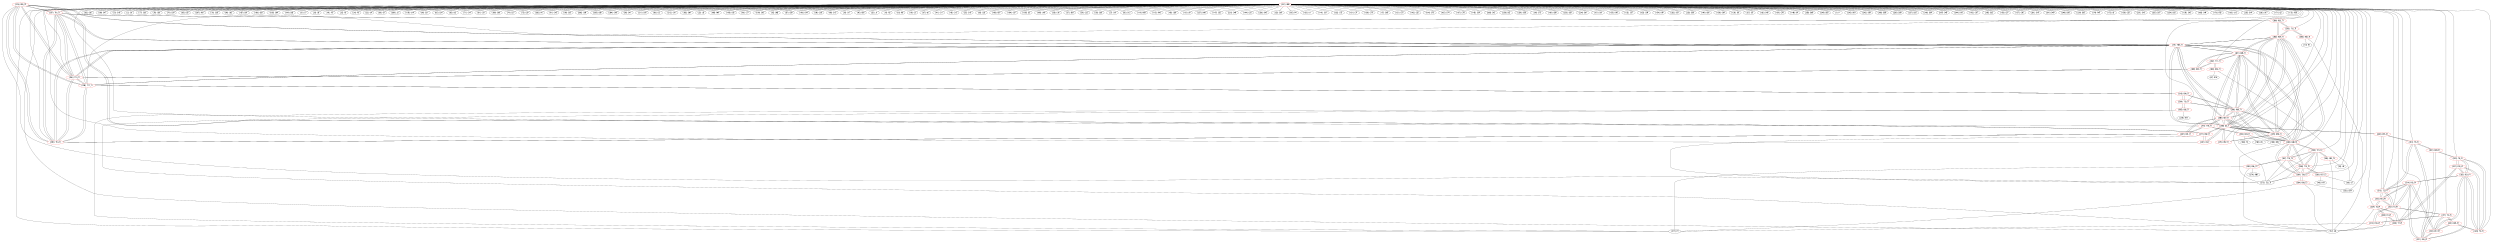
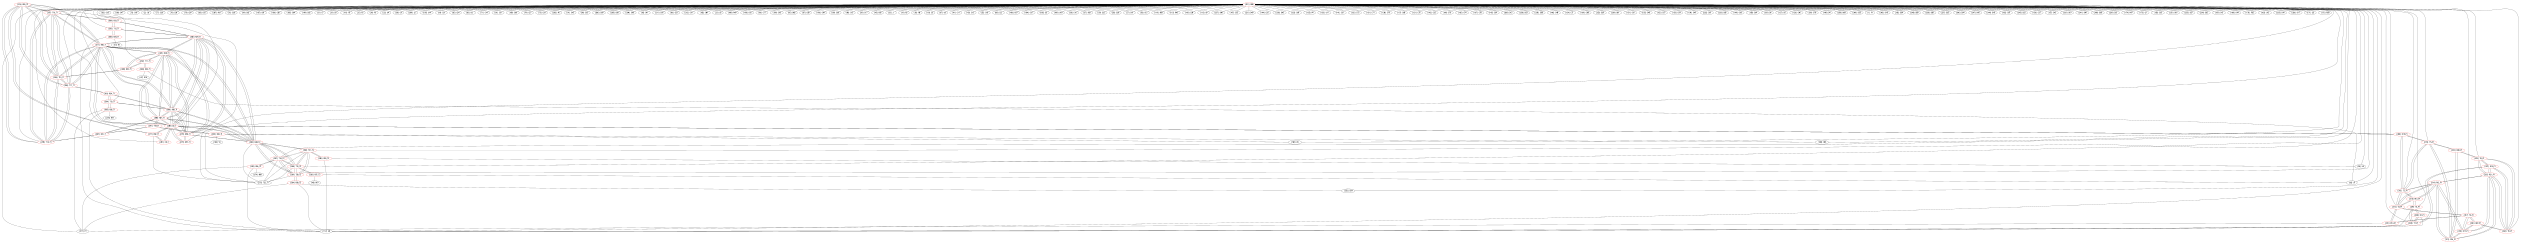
none -> (1554, 13)
